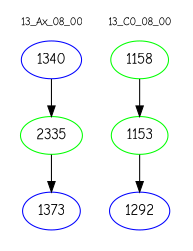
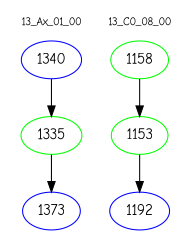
(52, 23) -> (52, 23)
(51, 135) -> (51, 135)
(140, 211) -> (140, 211)
